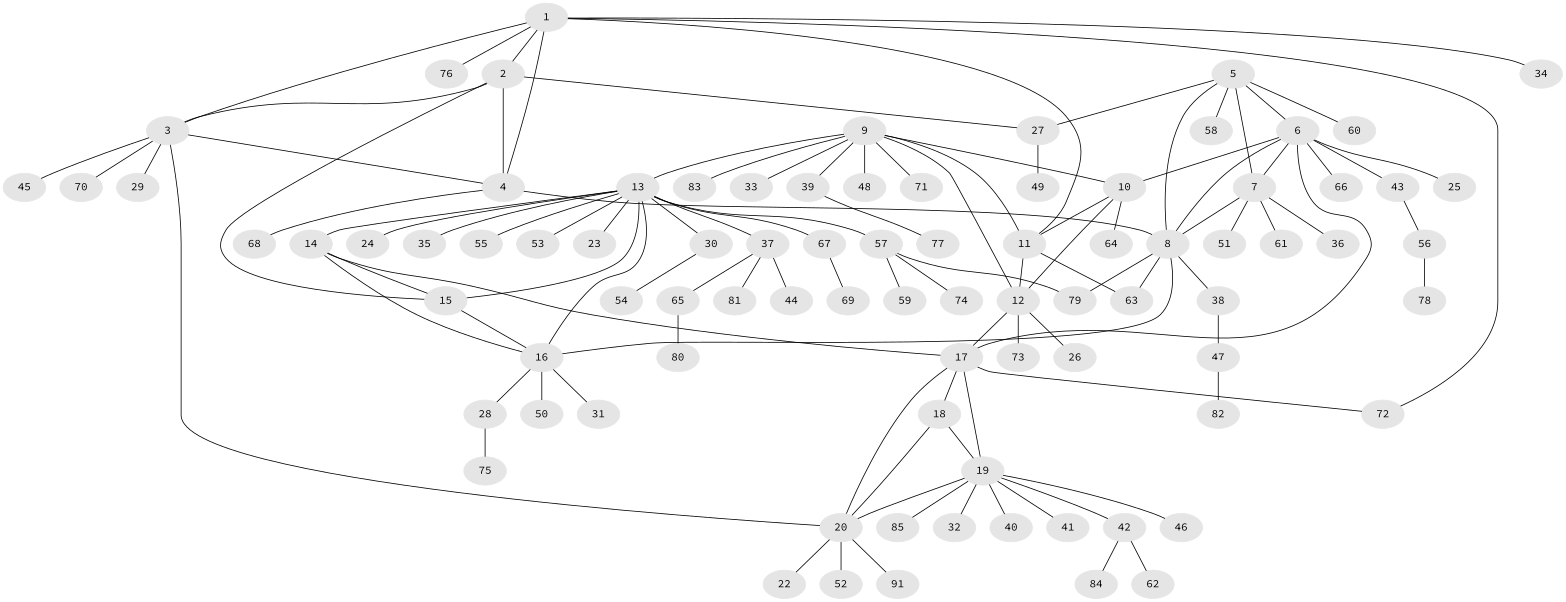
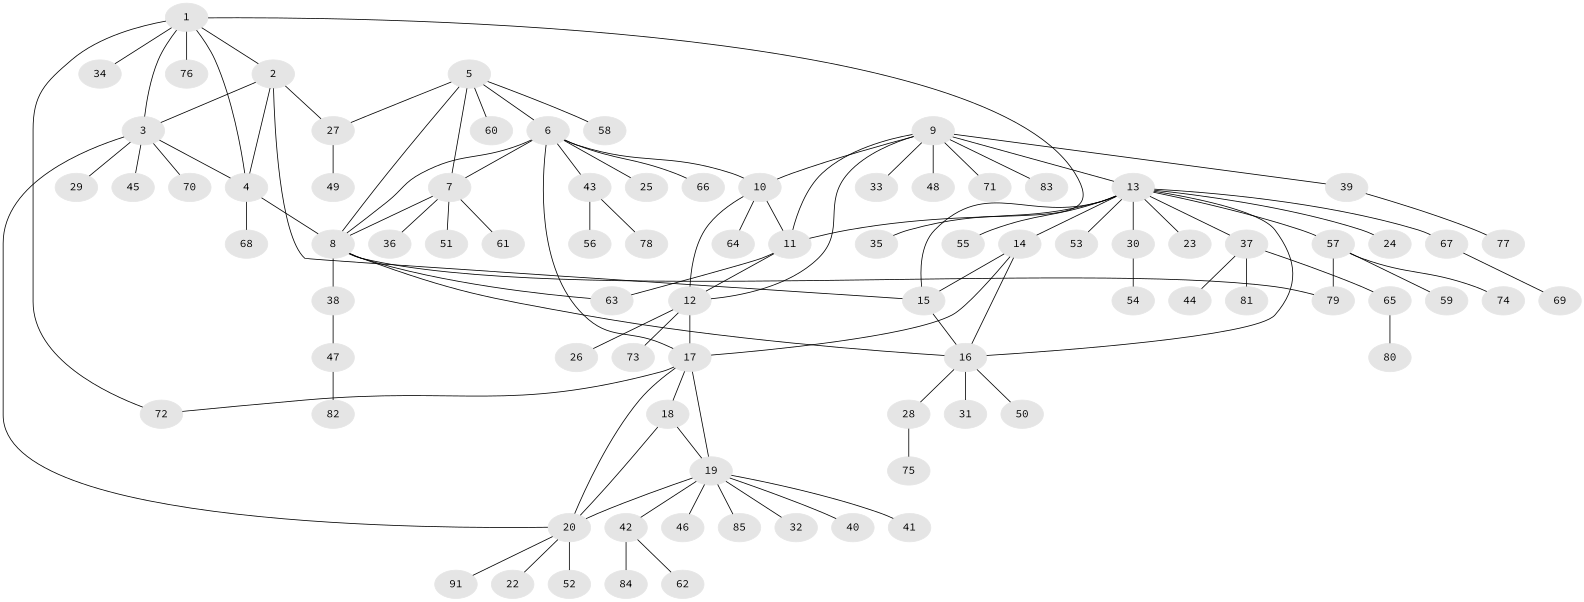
(1425, 273) -> (618, 216)
